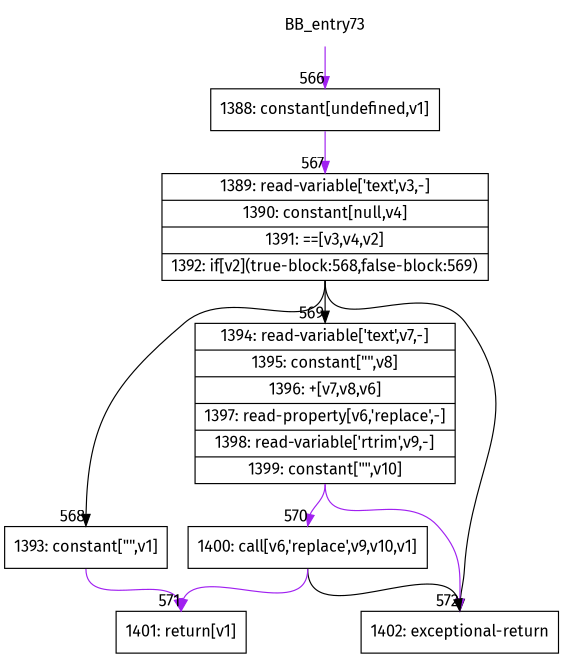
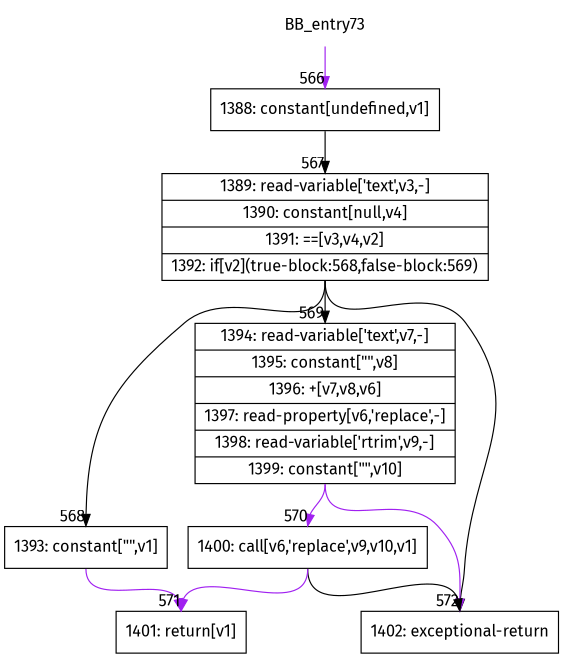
(325, 146) -> (325, 146)
